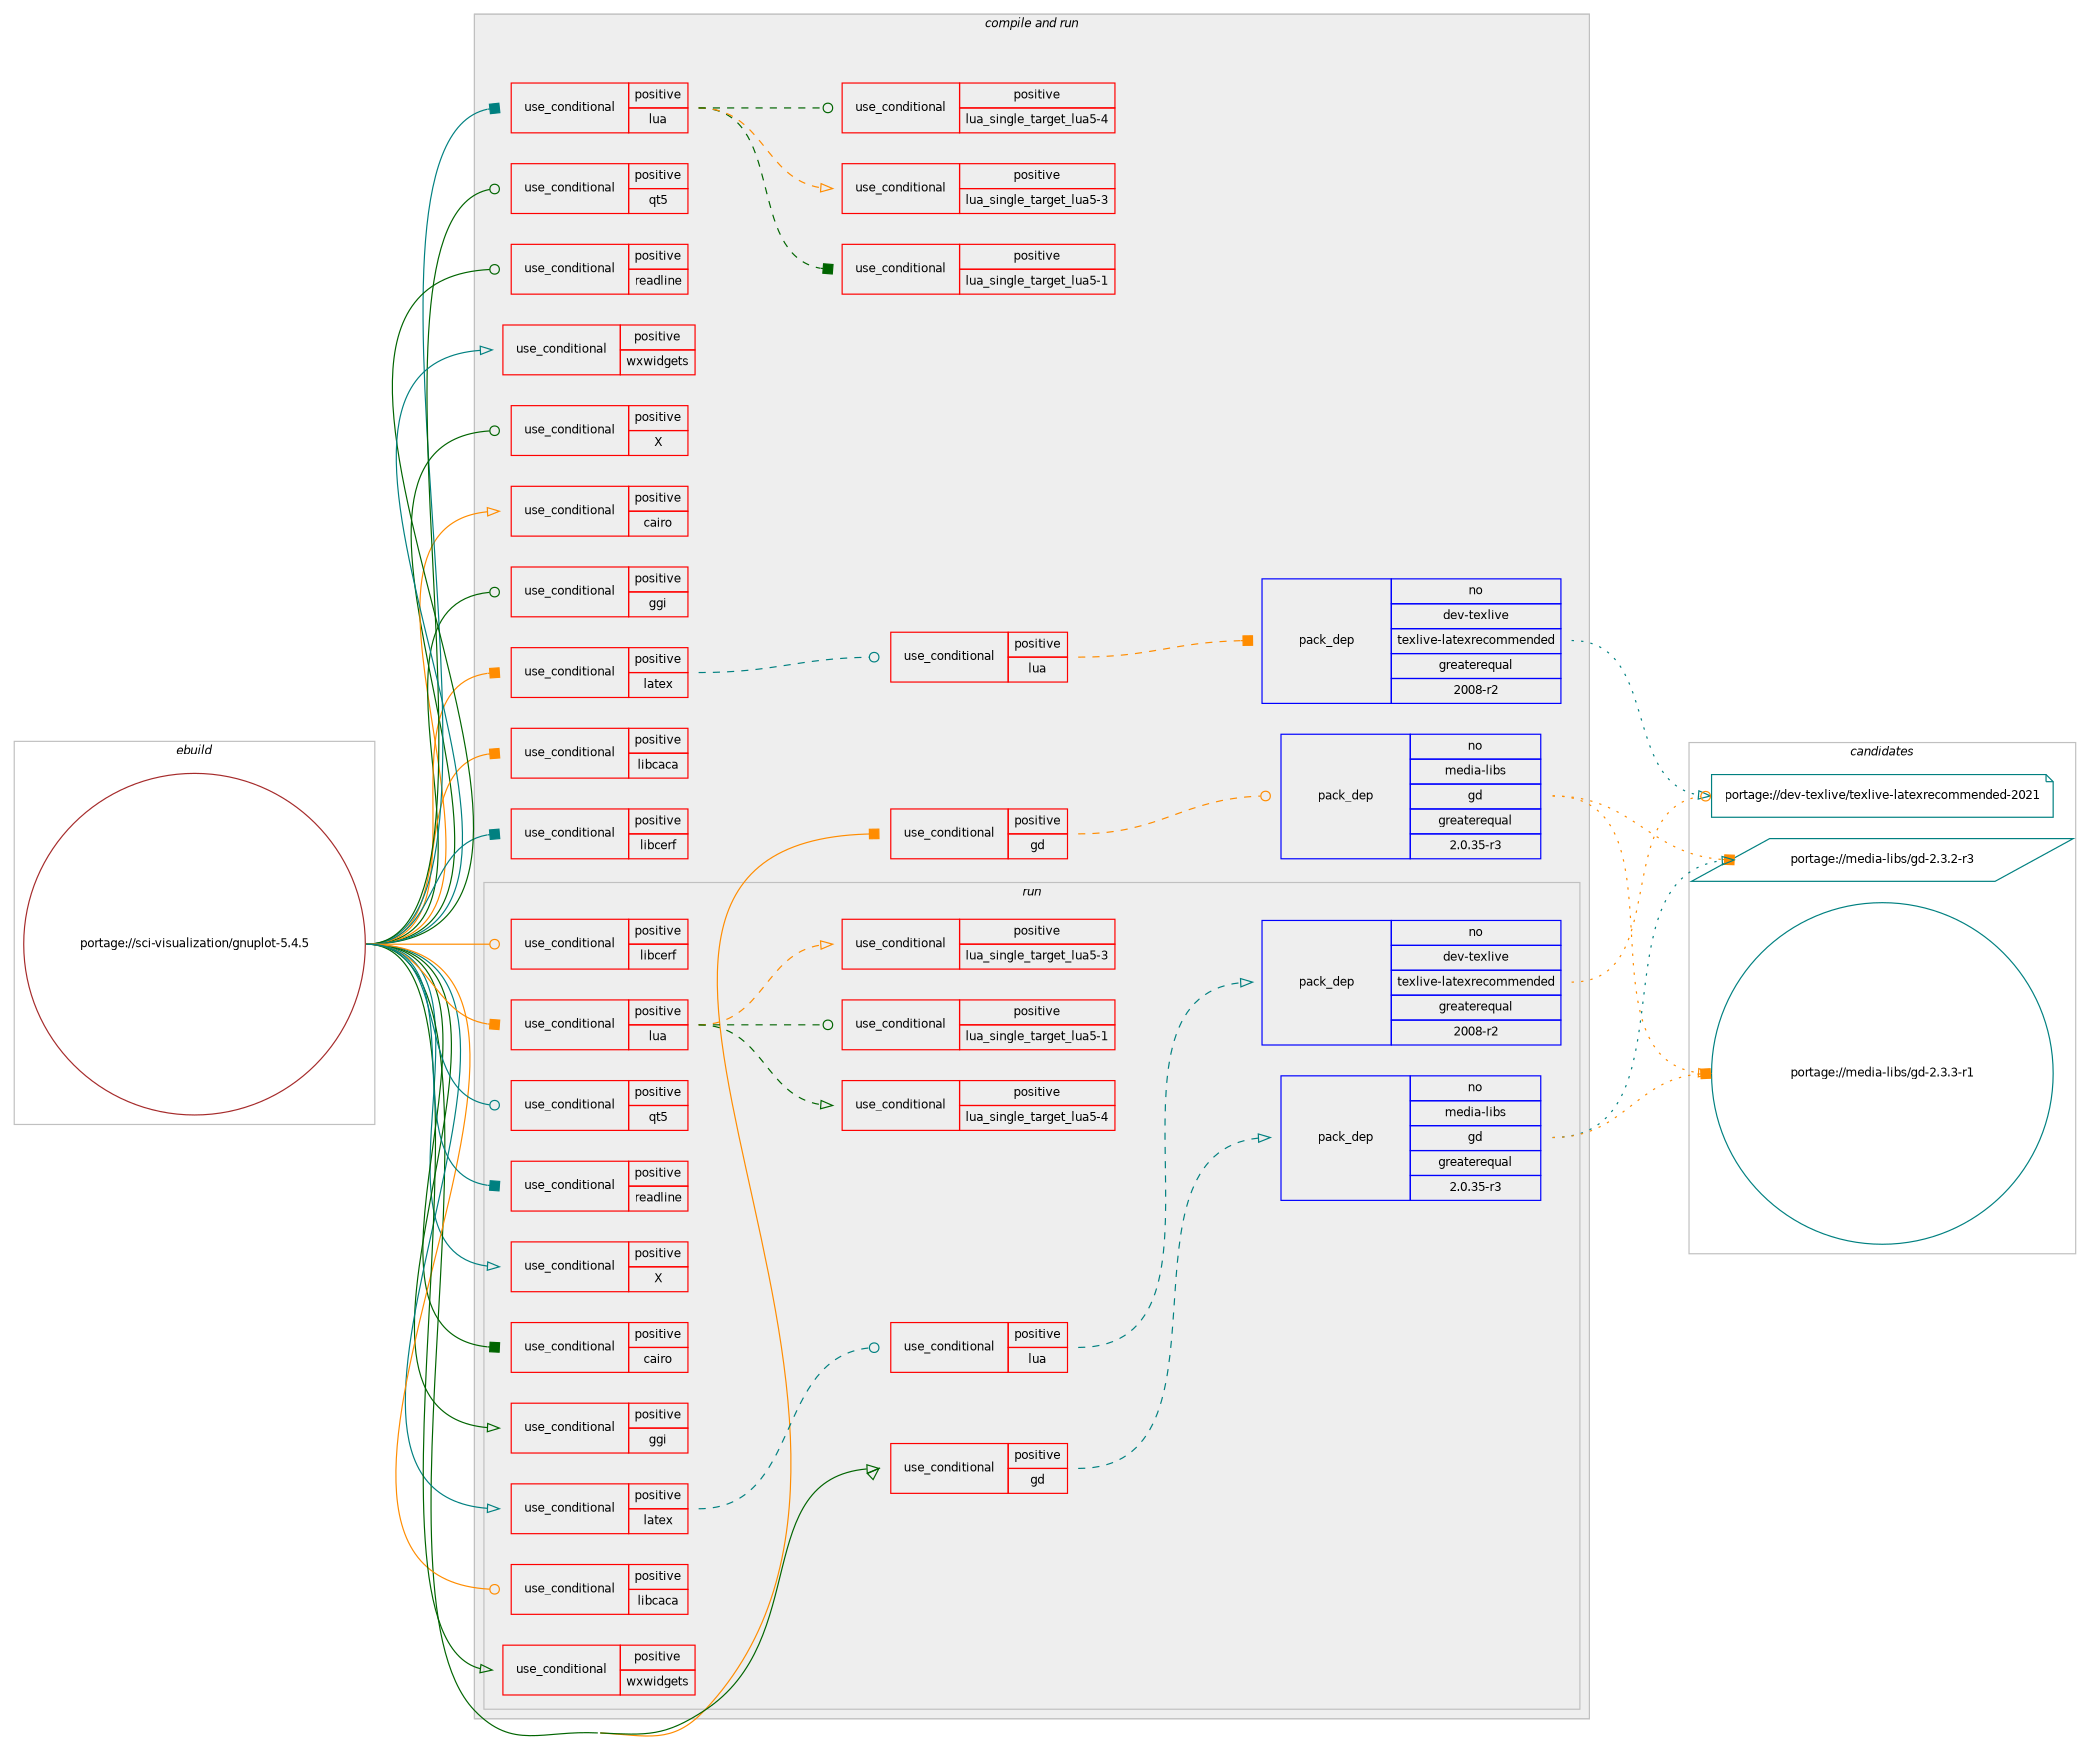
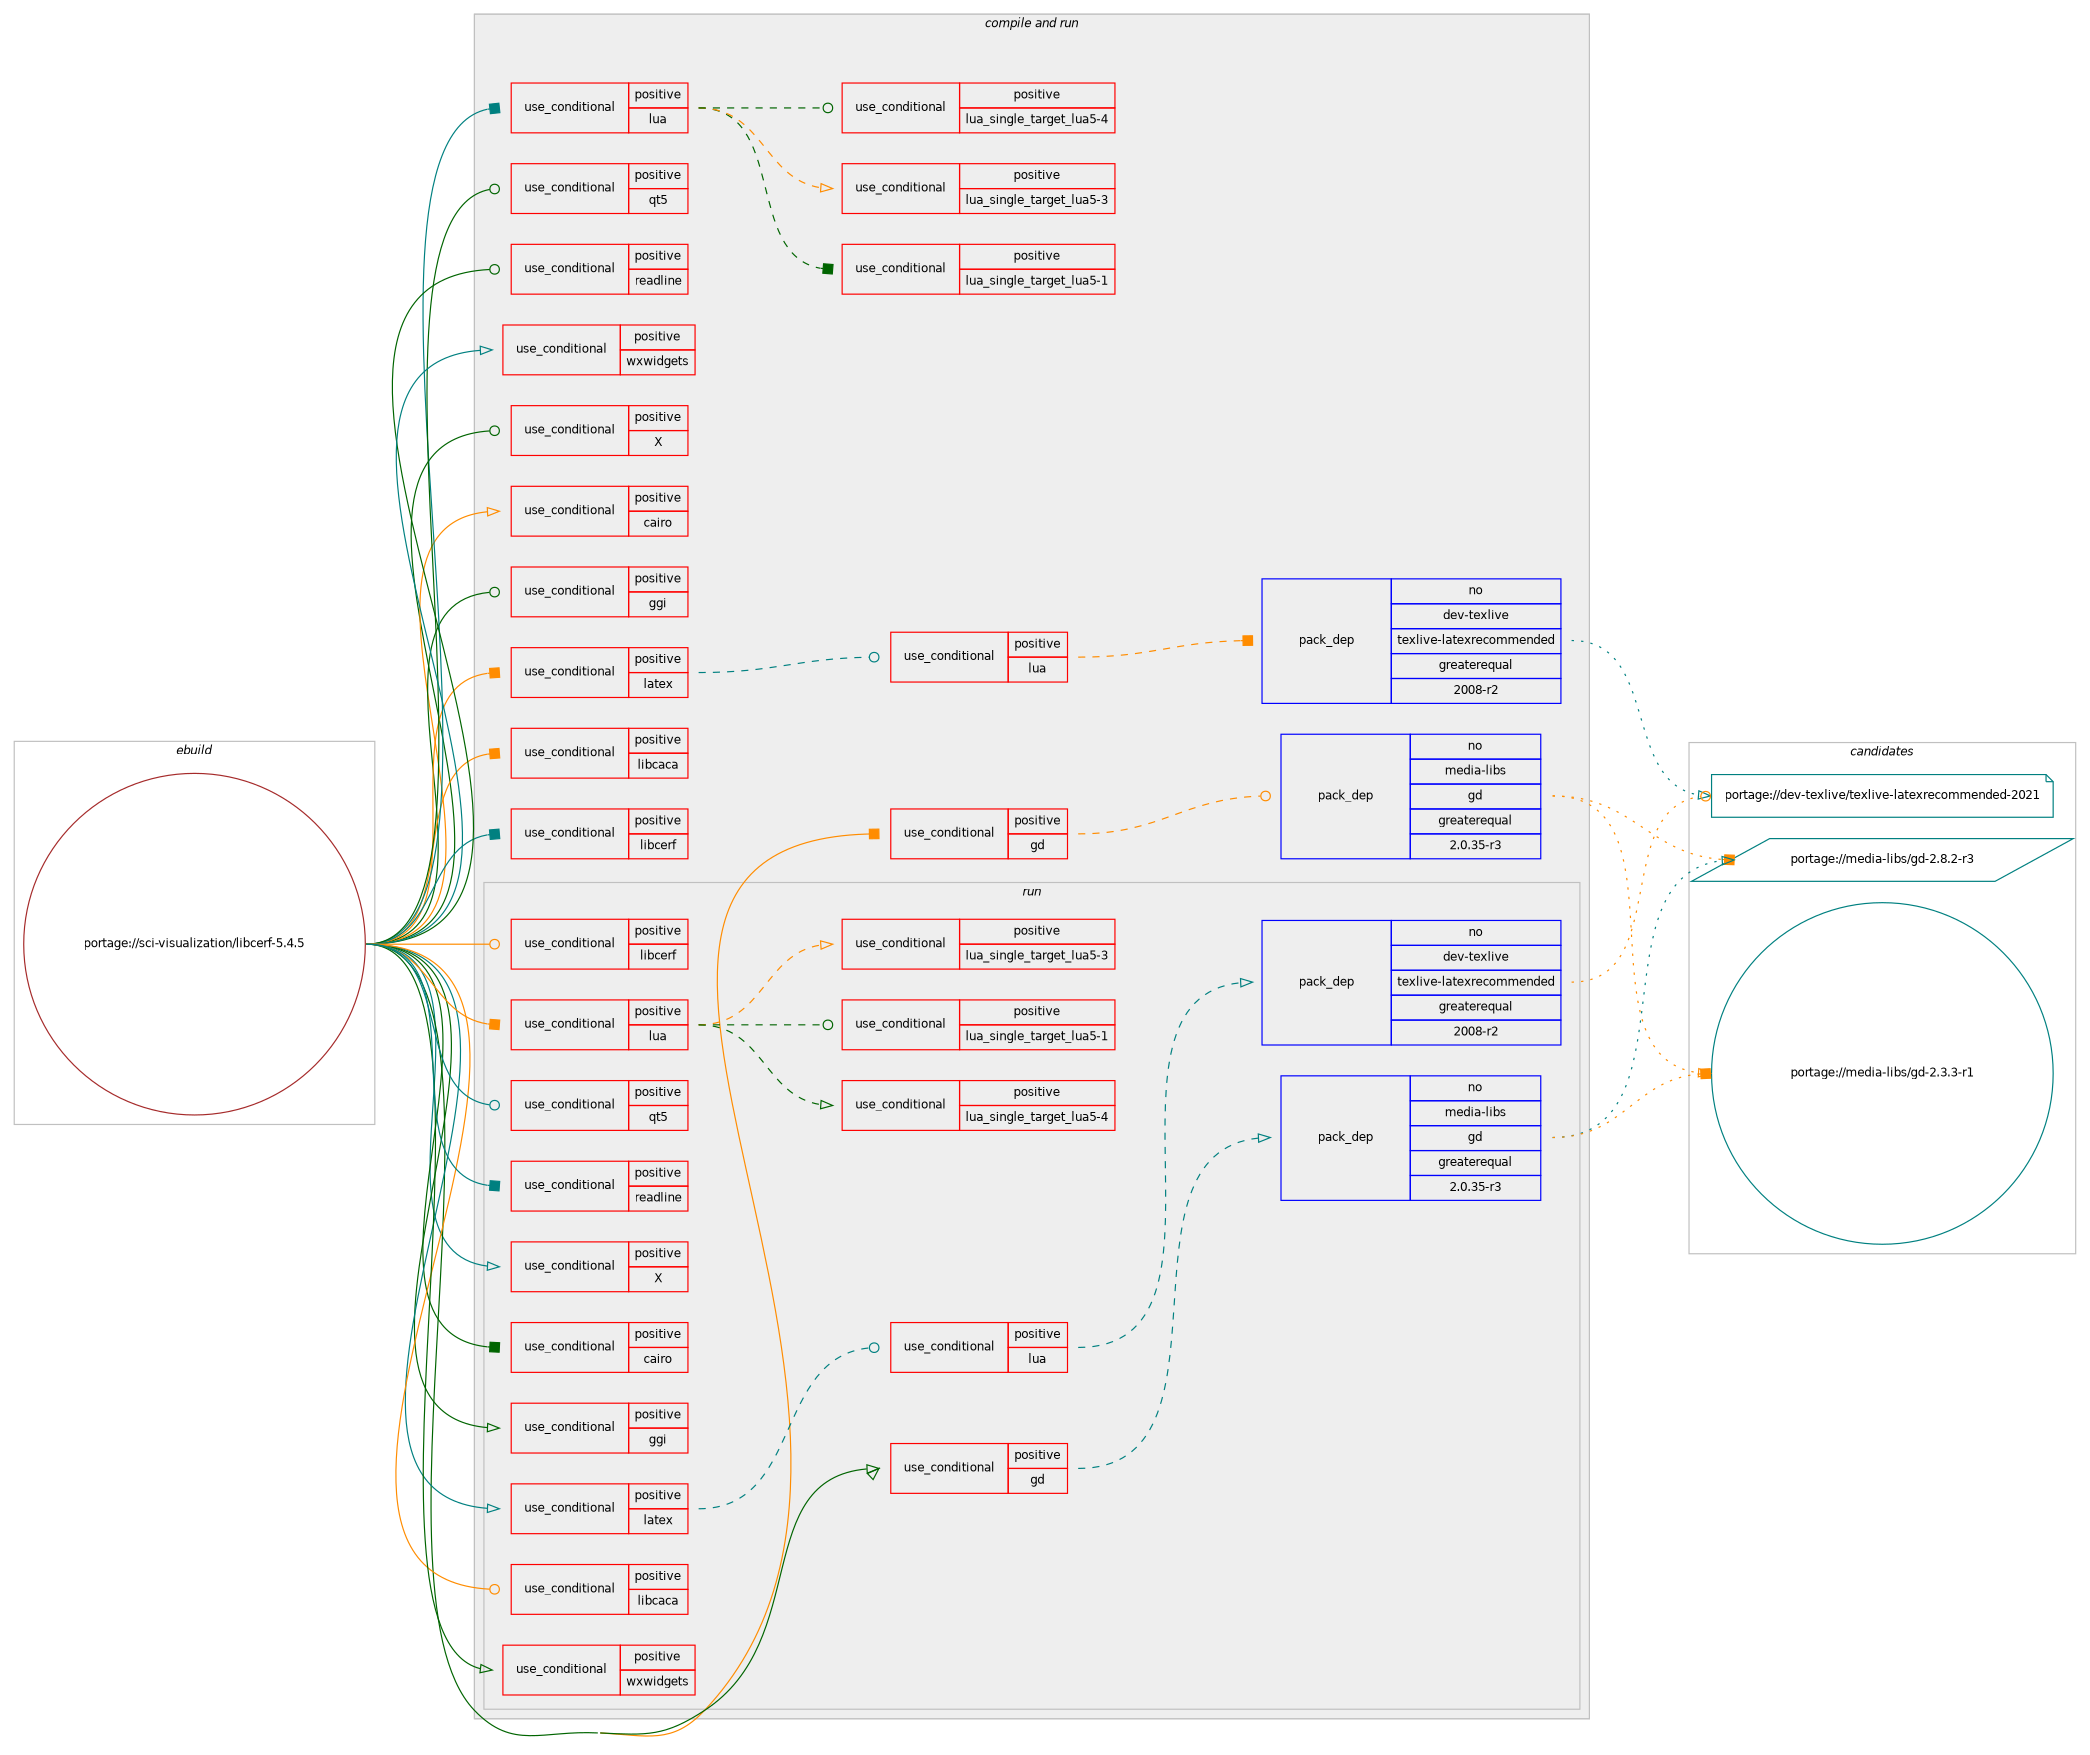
(1882, 860) -> (1882, 860)
(195, 944) -> (195, 944)
